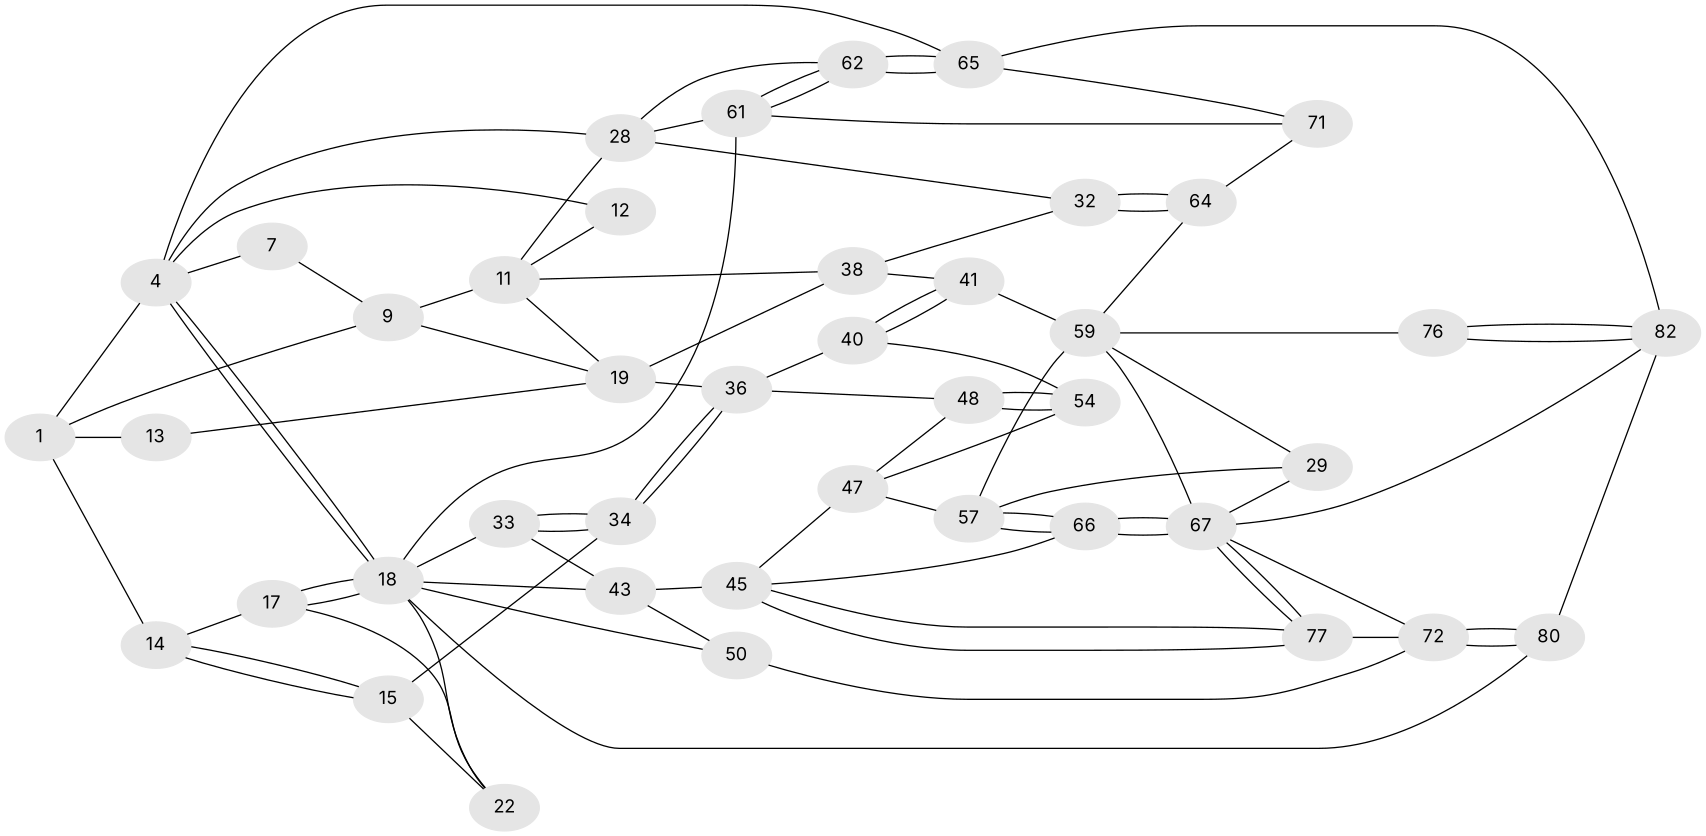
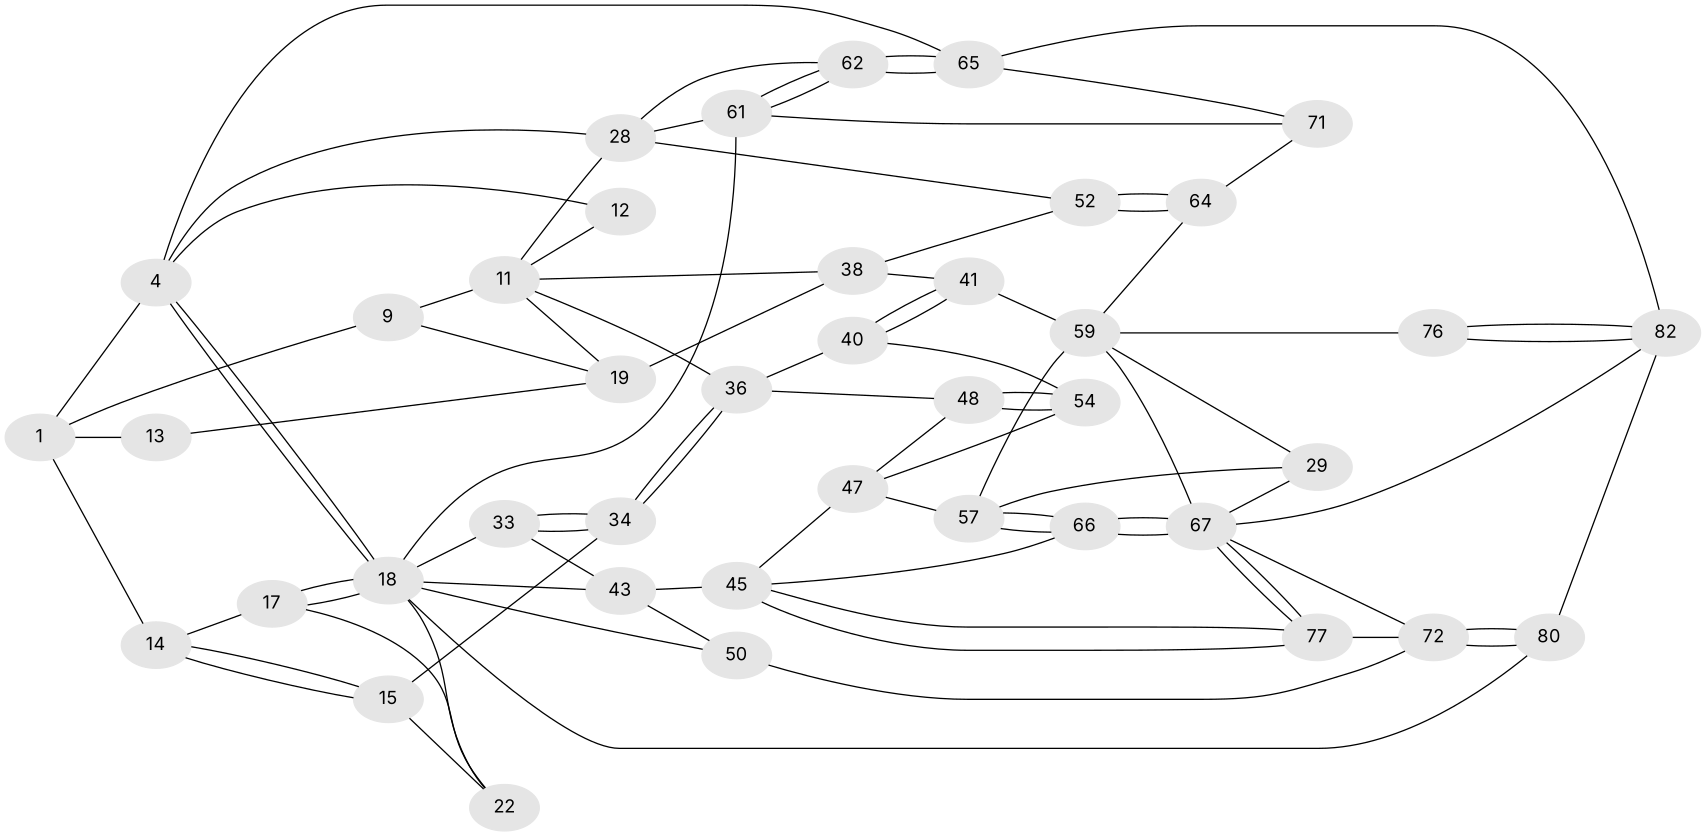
(1085, 203) -> (1085, 203)
(272, 246) -> none
(687, 385) -> (624, 330)
